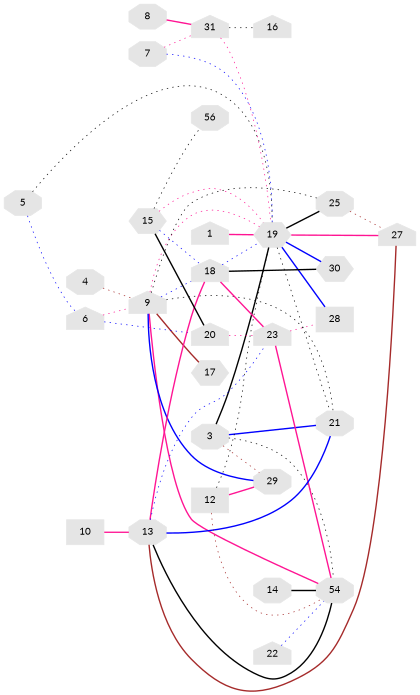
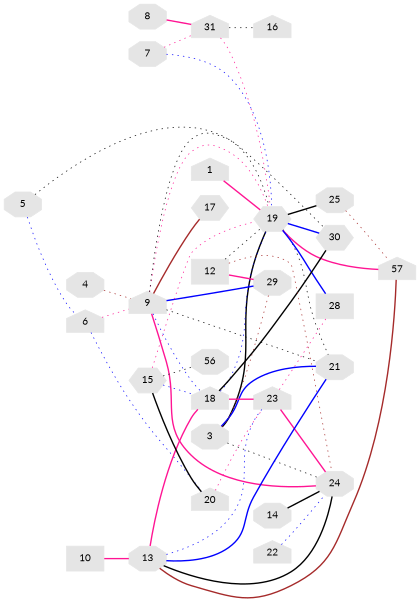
(205, 196) -> (195, 137)
(397, 236) -> (397, 270)
(335, 590) -> (335, 484)
